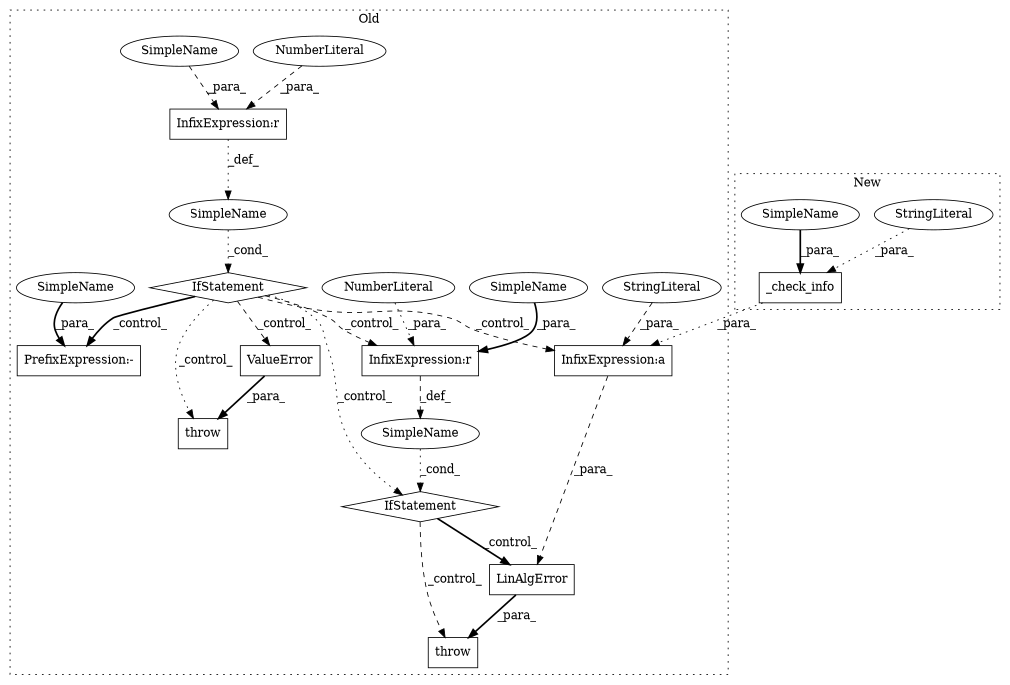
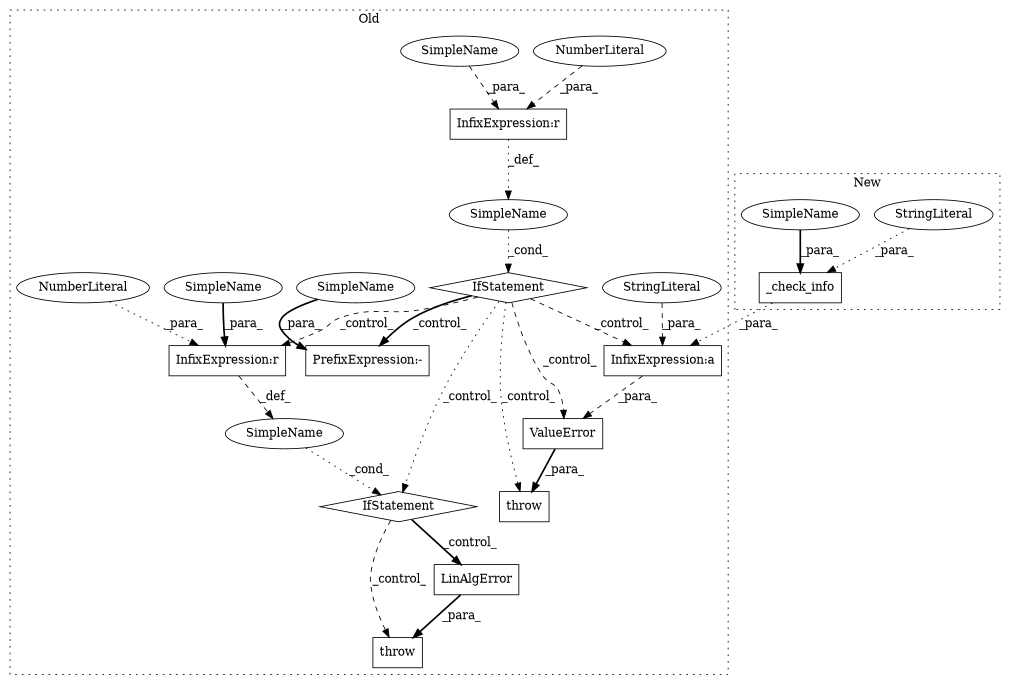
(574, 466) -> (616, 395)
